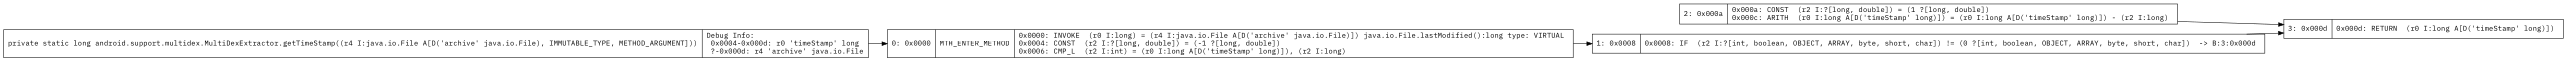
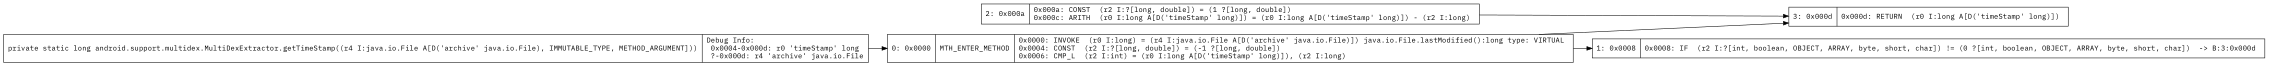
(2263, 34) -> (1661, 29)
